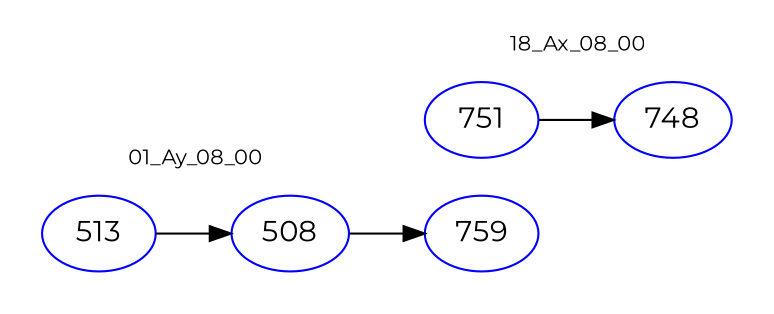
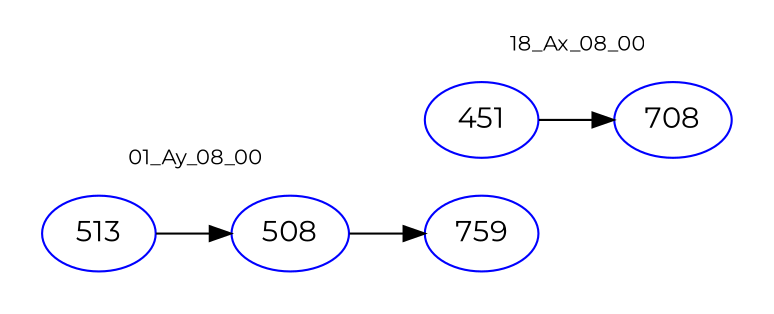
(482, 120) -> (482, 120)
(673, 120) -> (673, 120)
